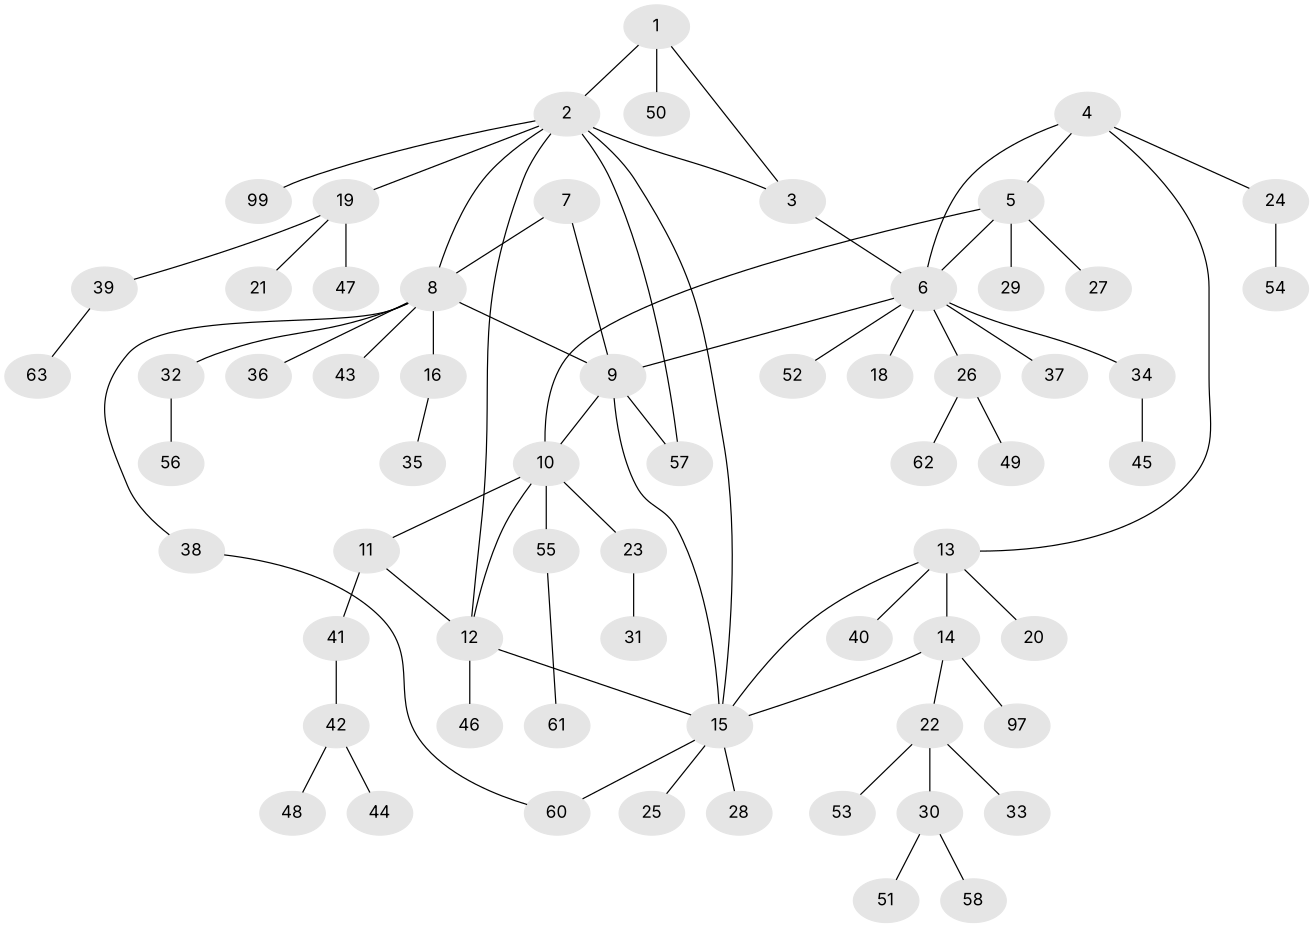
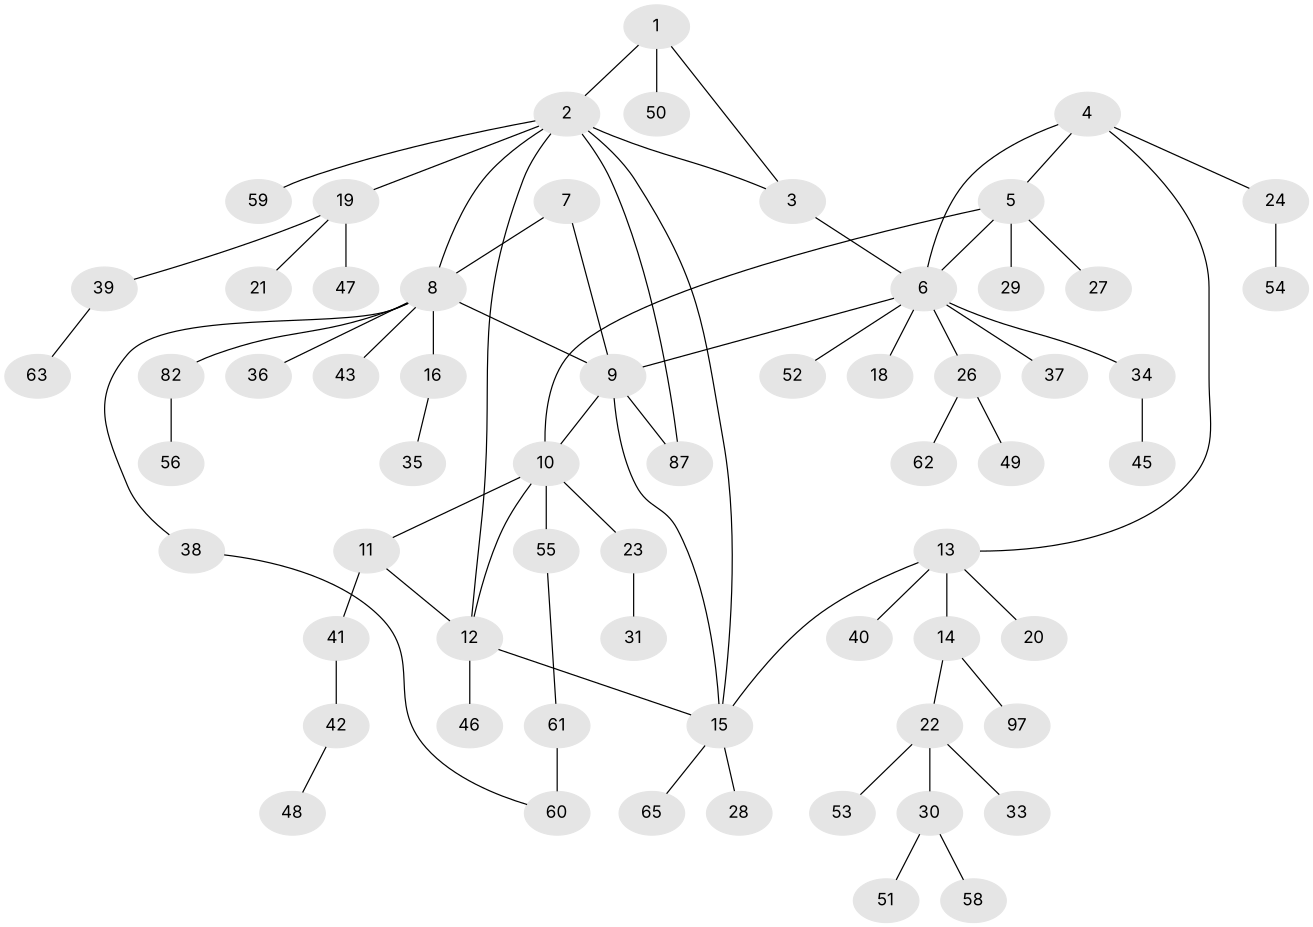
(259, 202) -> (259, 202)
(171, 376) -> (171, 376)
(680, 464) -> (680, 464)
(836, 686) -> none
(639, 770) -> (557, 770)
(380, 813) -> none
(652, 813) -> (652, 813)
